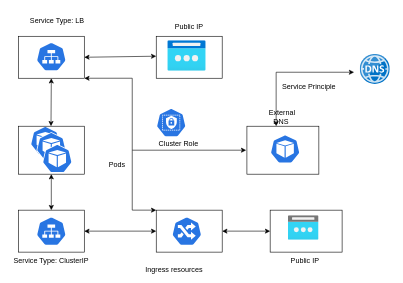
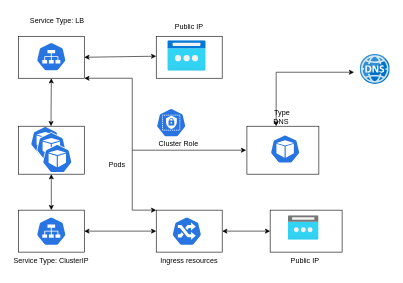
(309, 87) -> none
(282, 117) -> (282, 117)
(174, 270) -> (189, 261)
